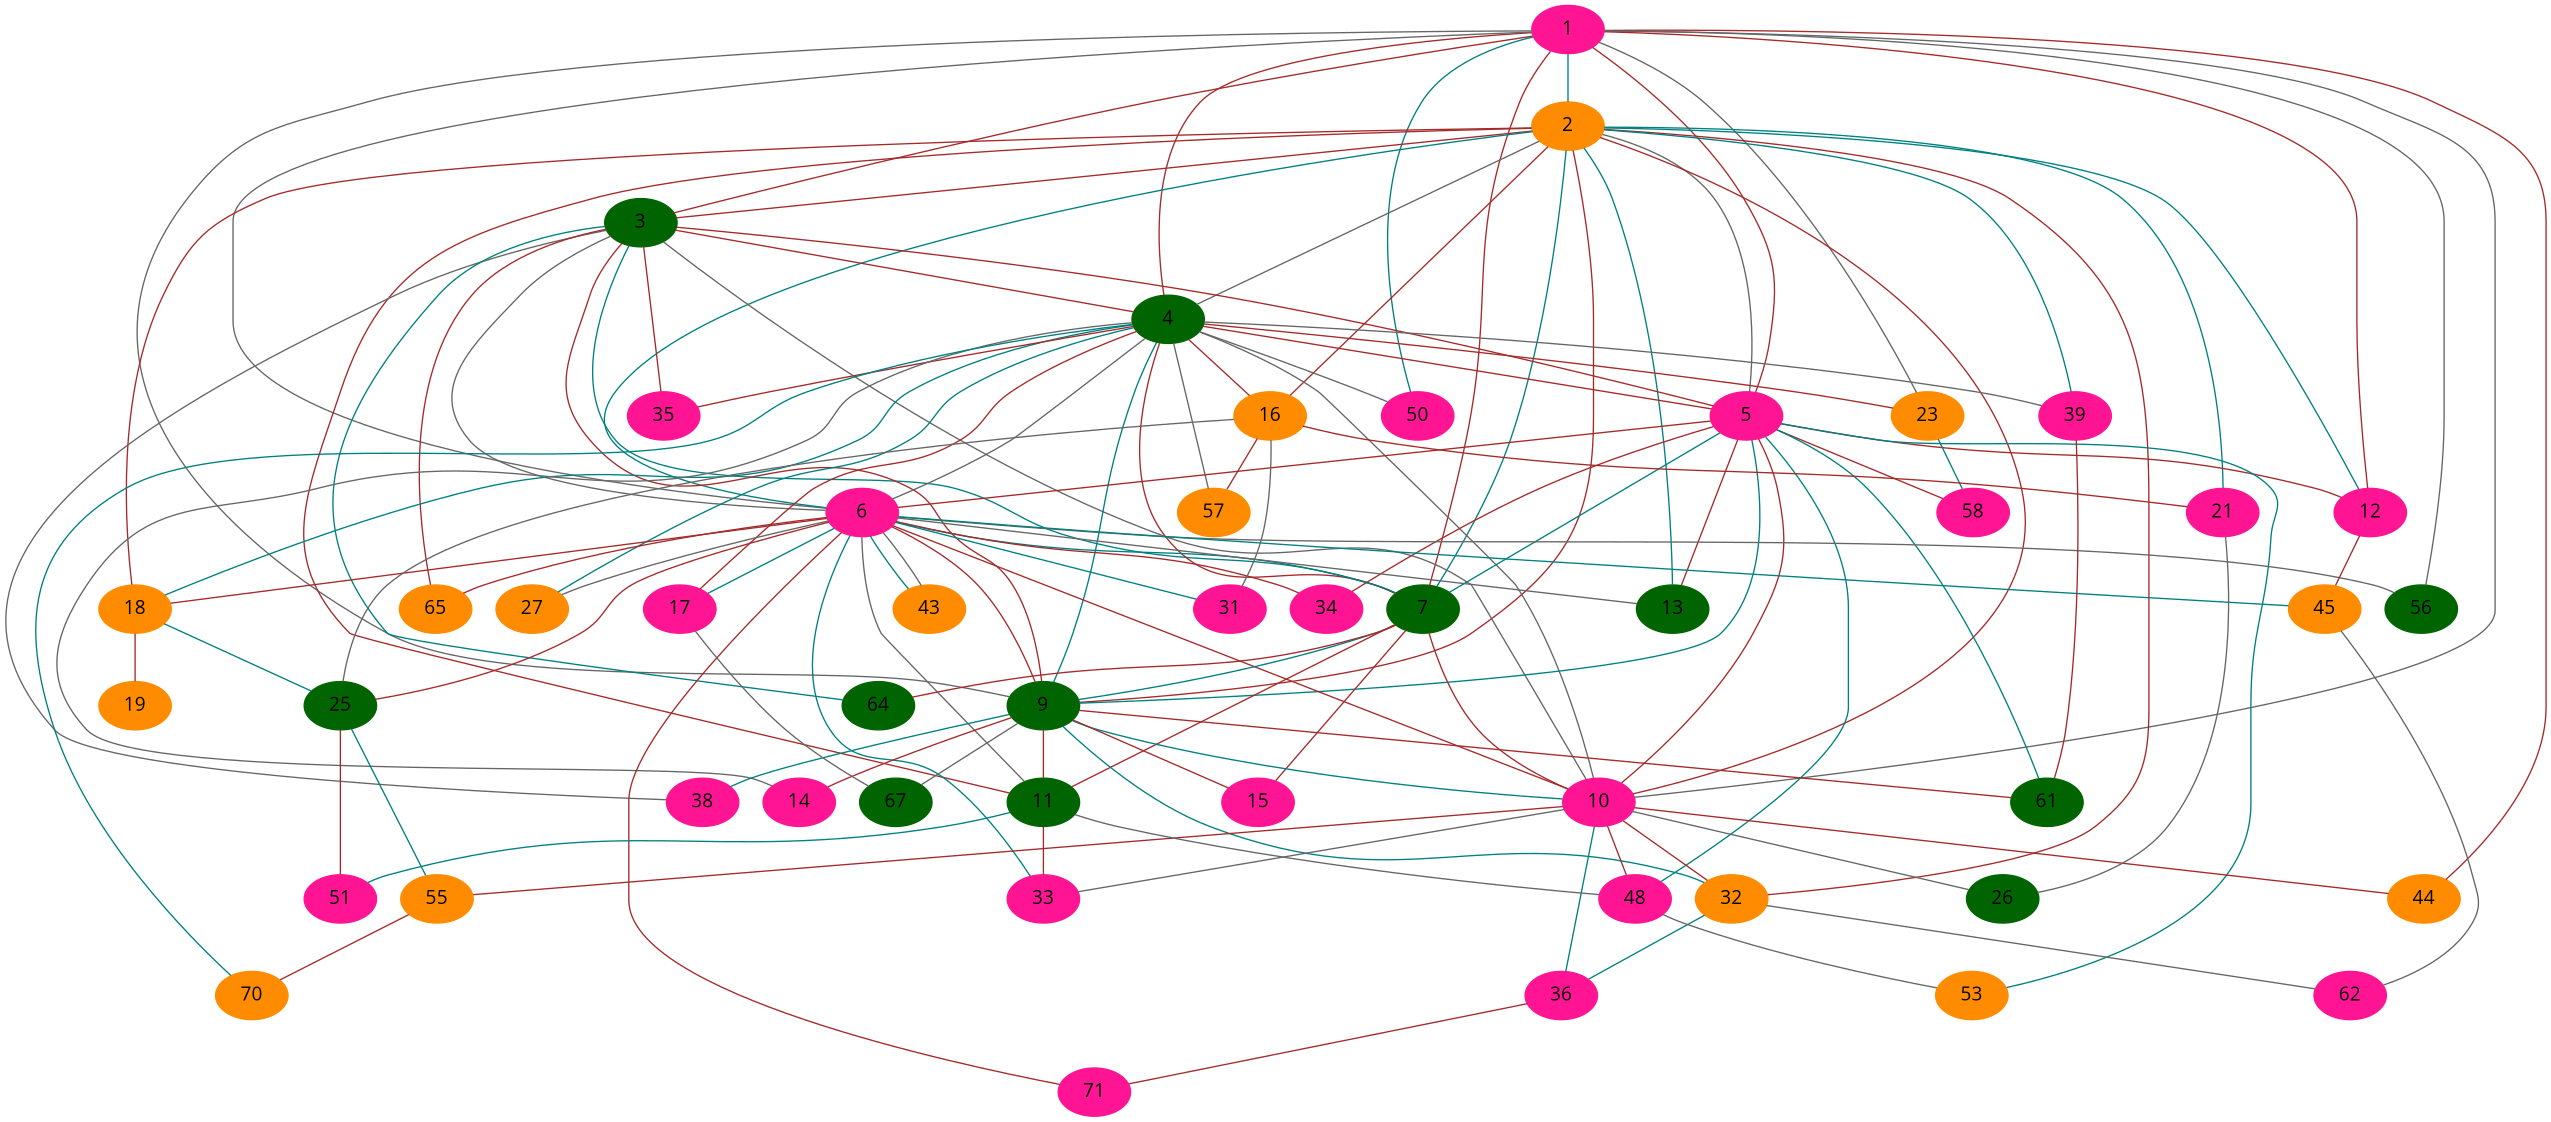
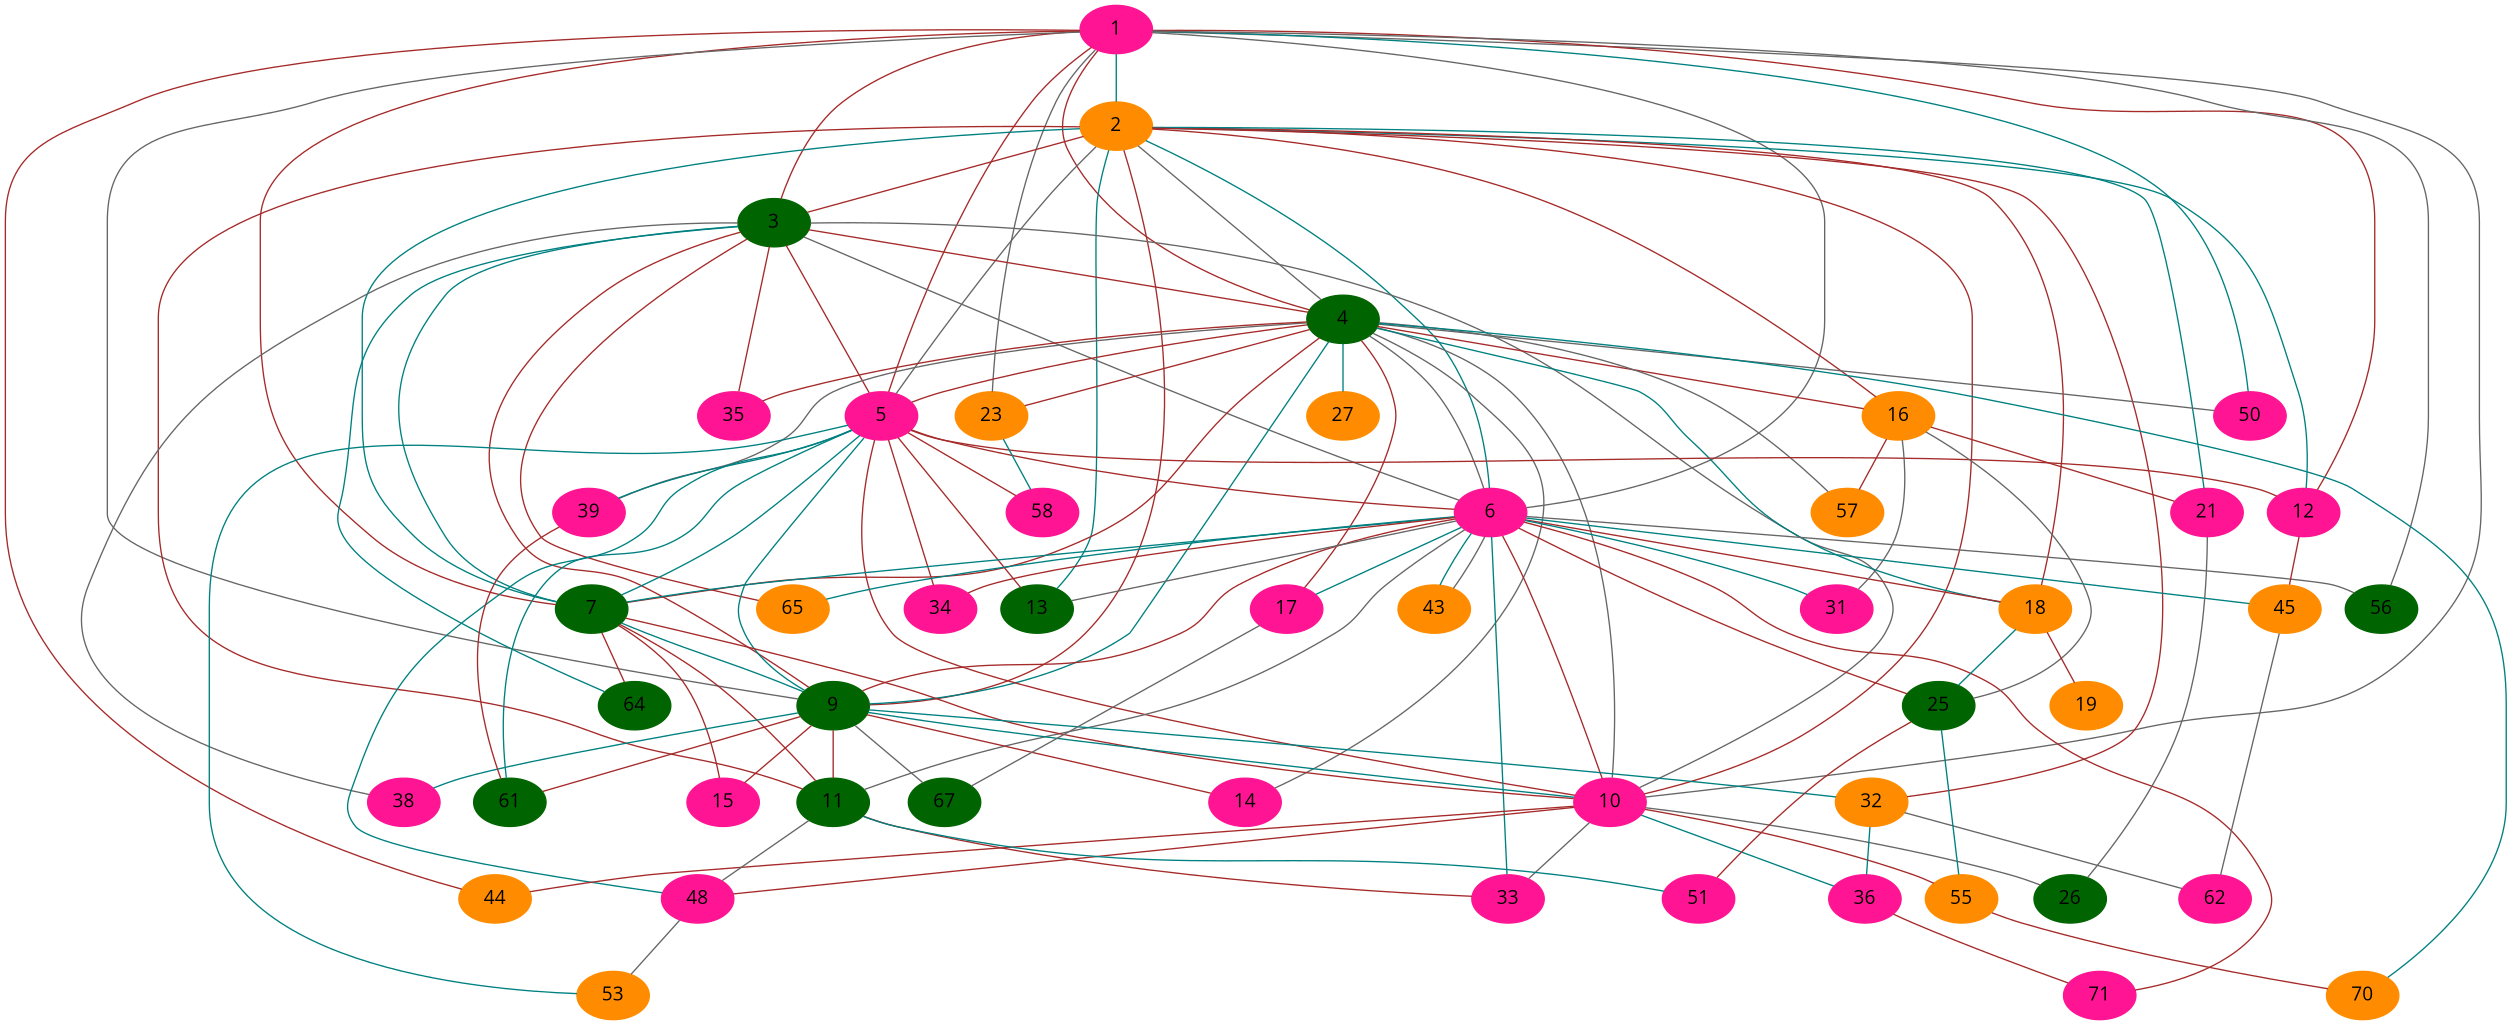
(1914, 175) -> (735, 464)
(579, 559) -> (1139, 549)
(667, 561) -> none
(1665, 851) -> none
